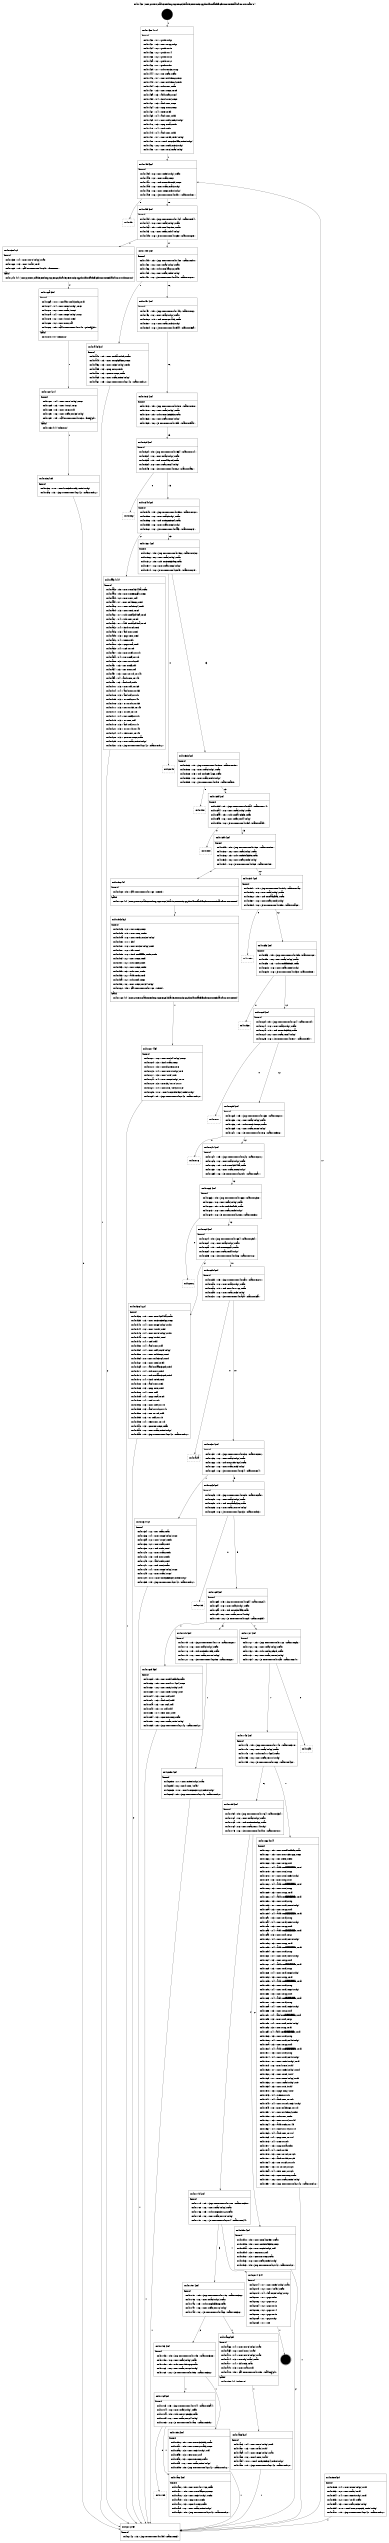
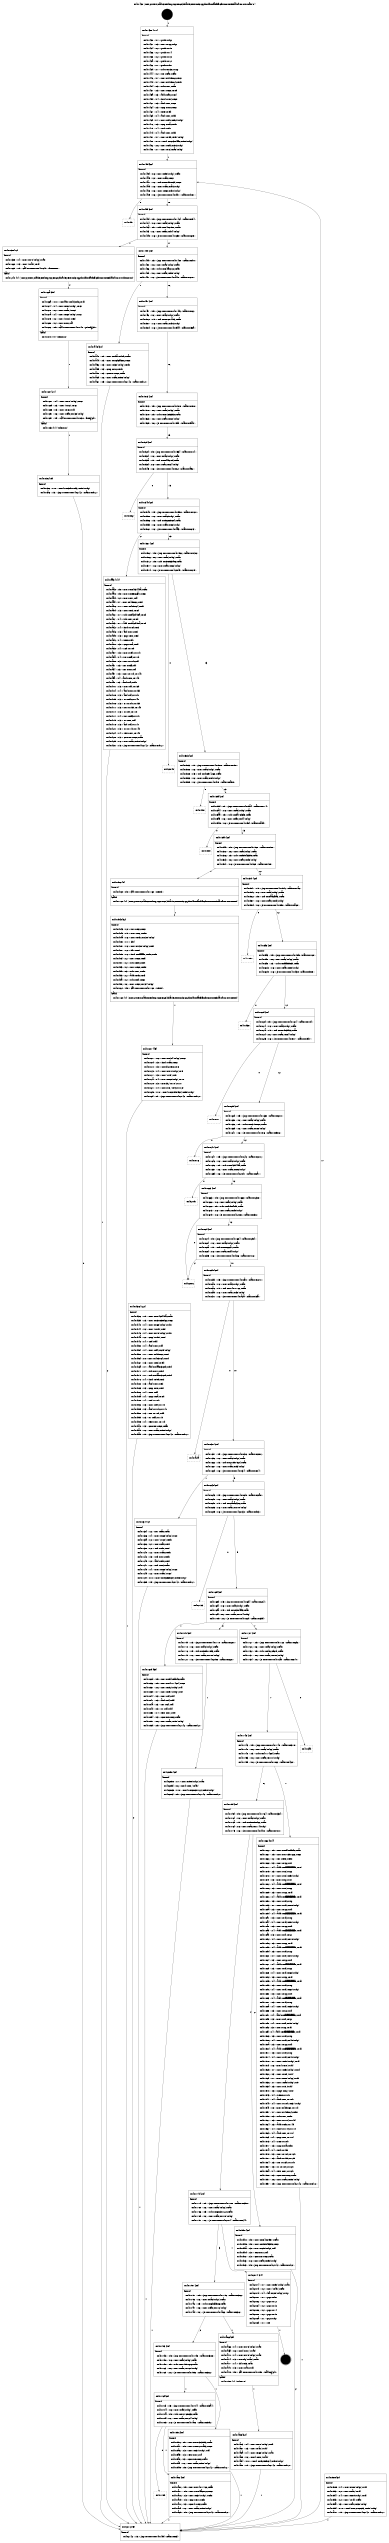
none -> (191, 1202)
(198, 1286) -> (191, 1268)
none -> (167, 2519)
